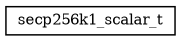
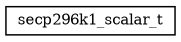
(90, 21) -> (90, 21)
